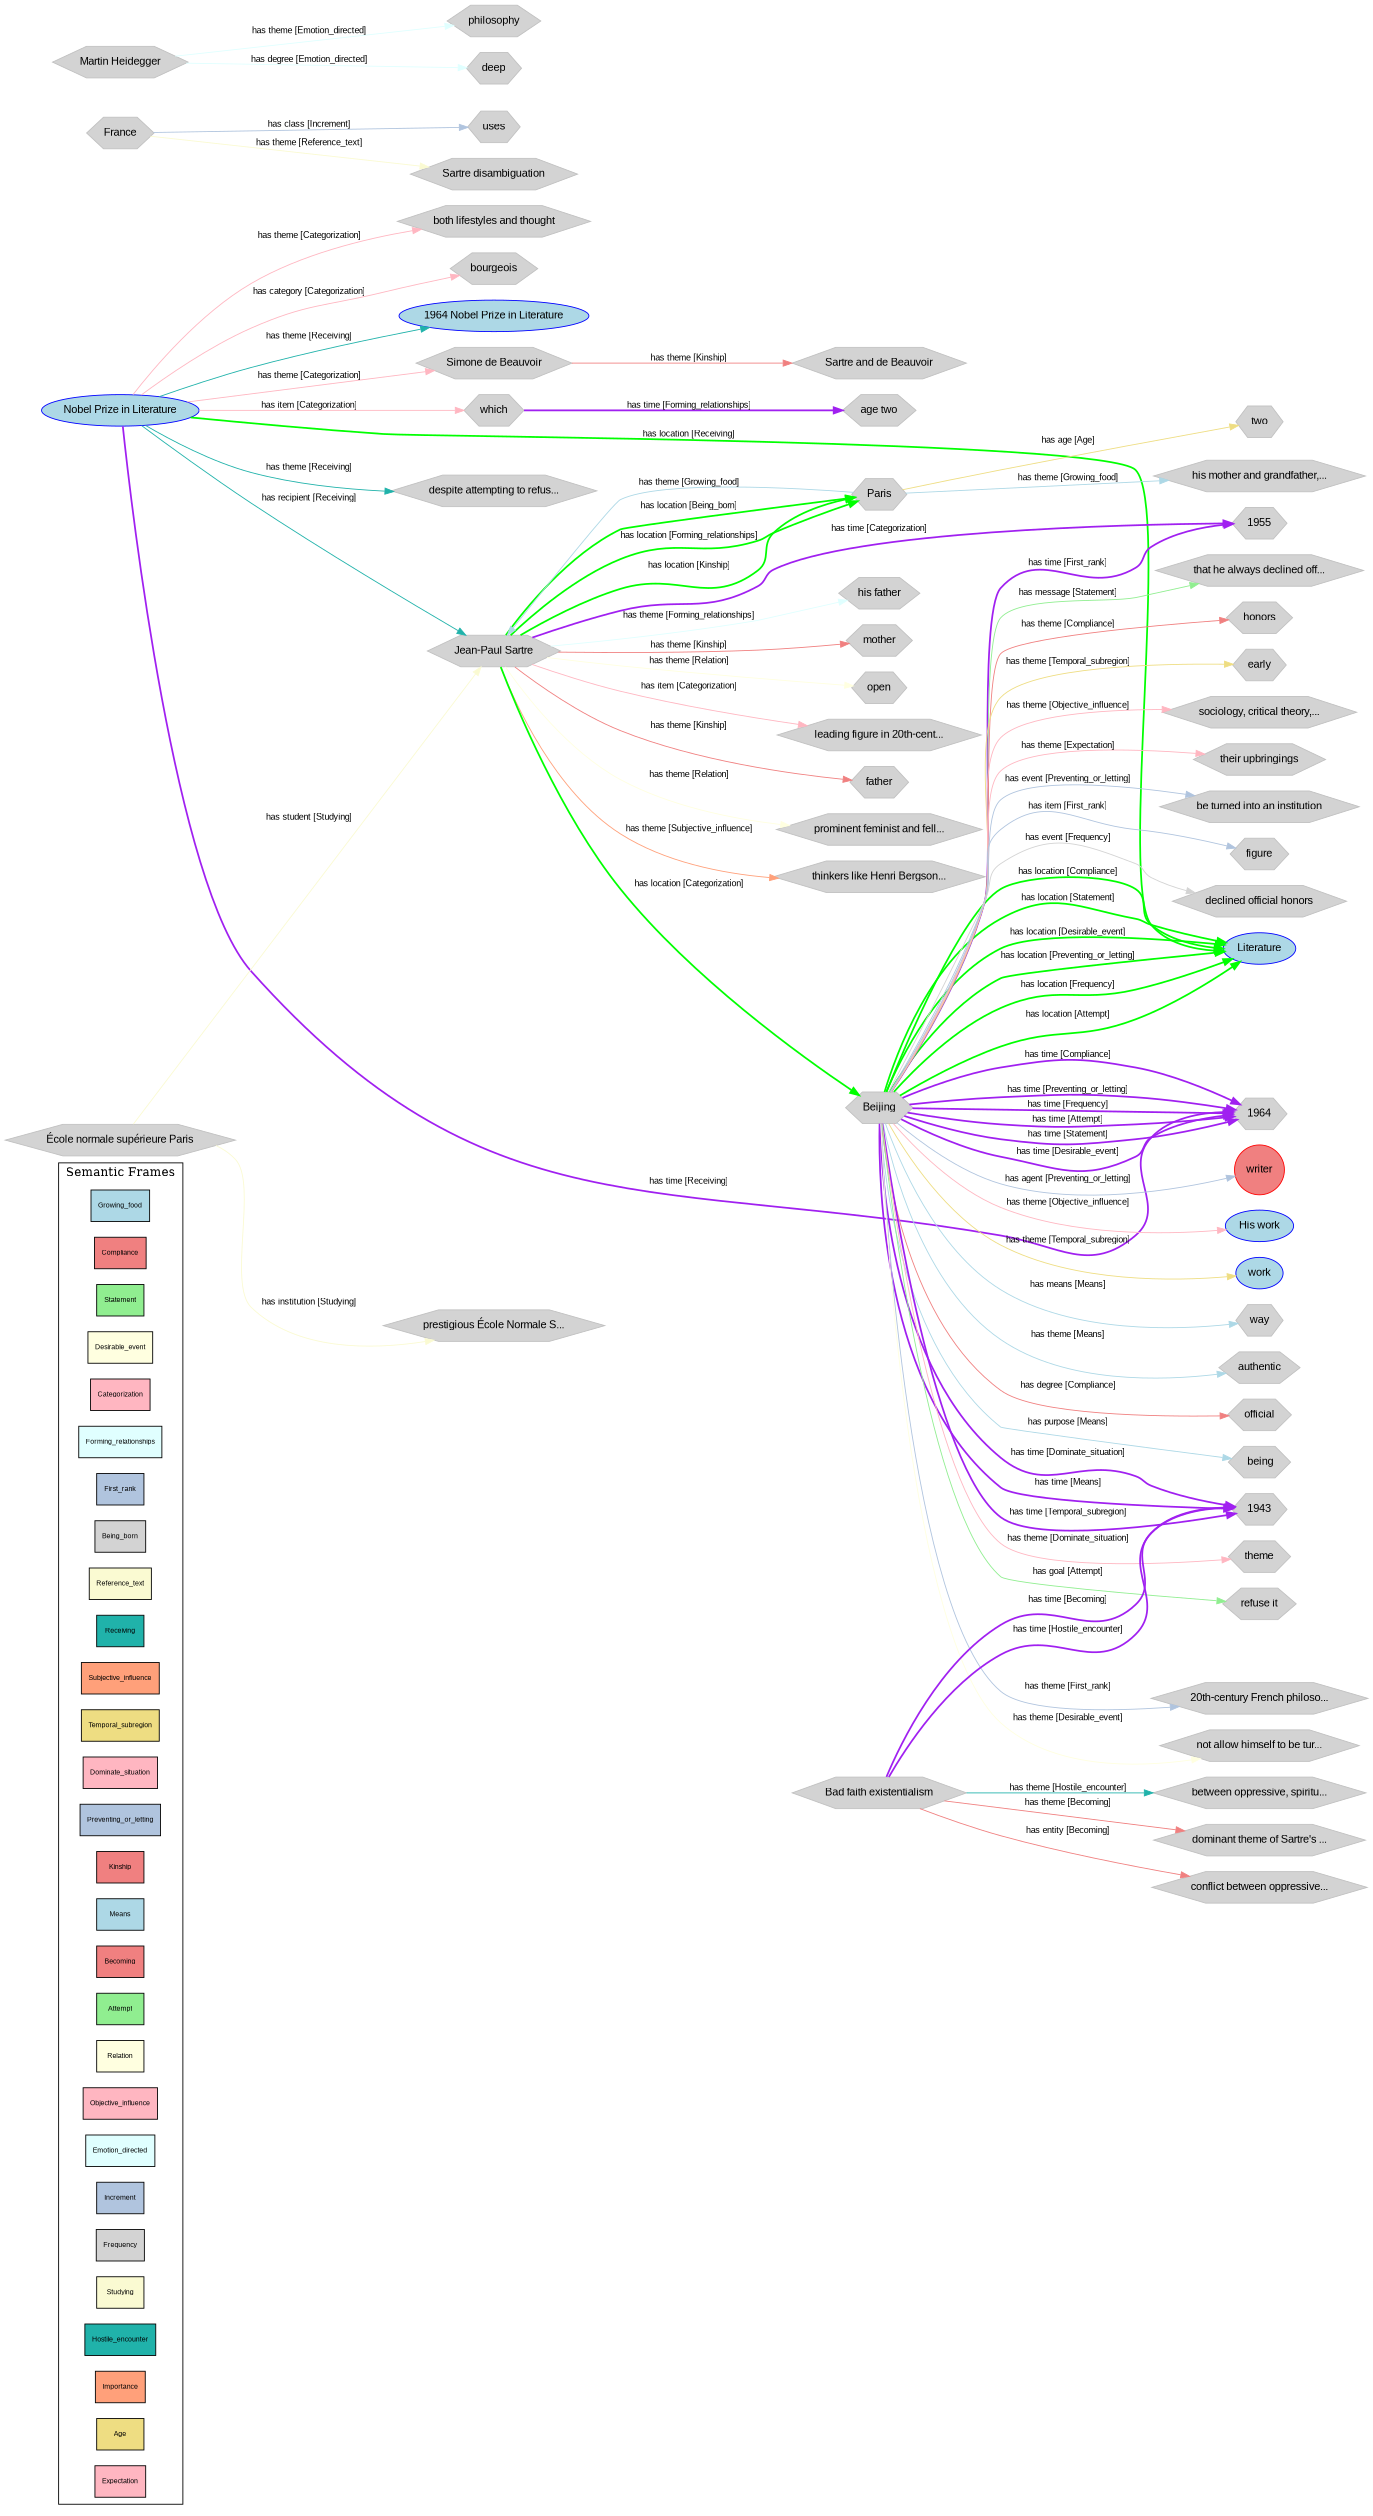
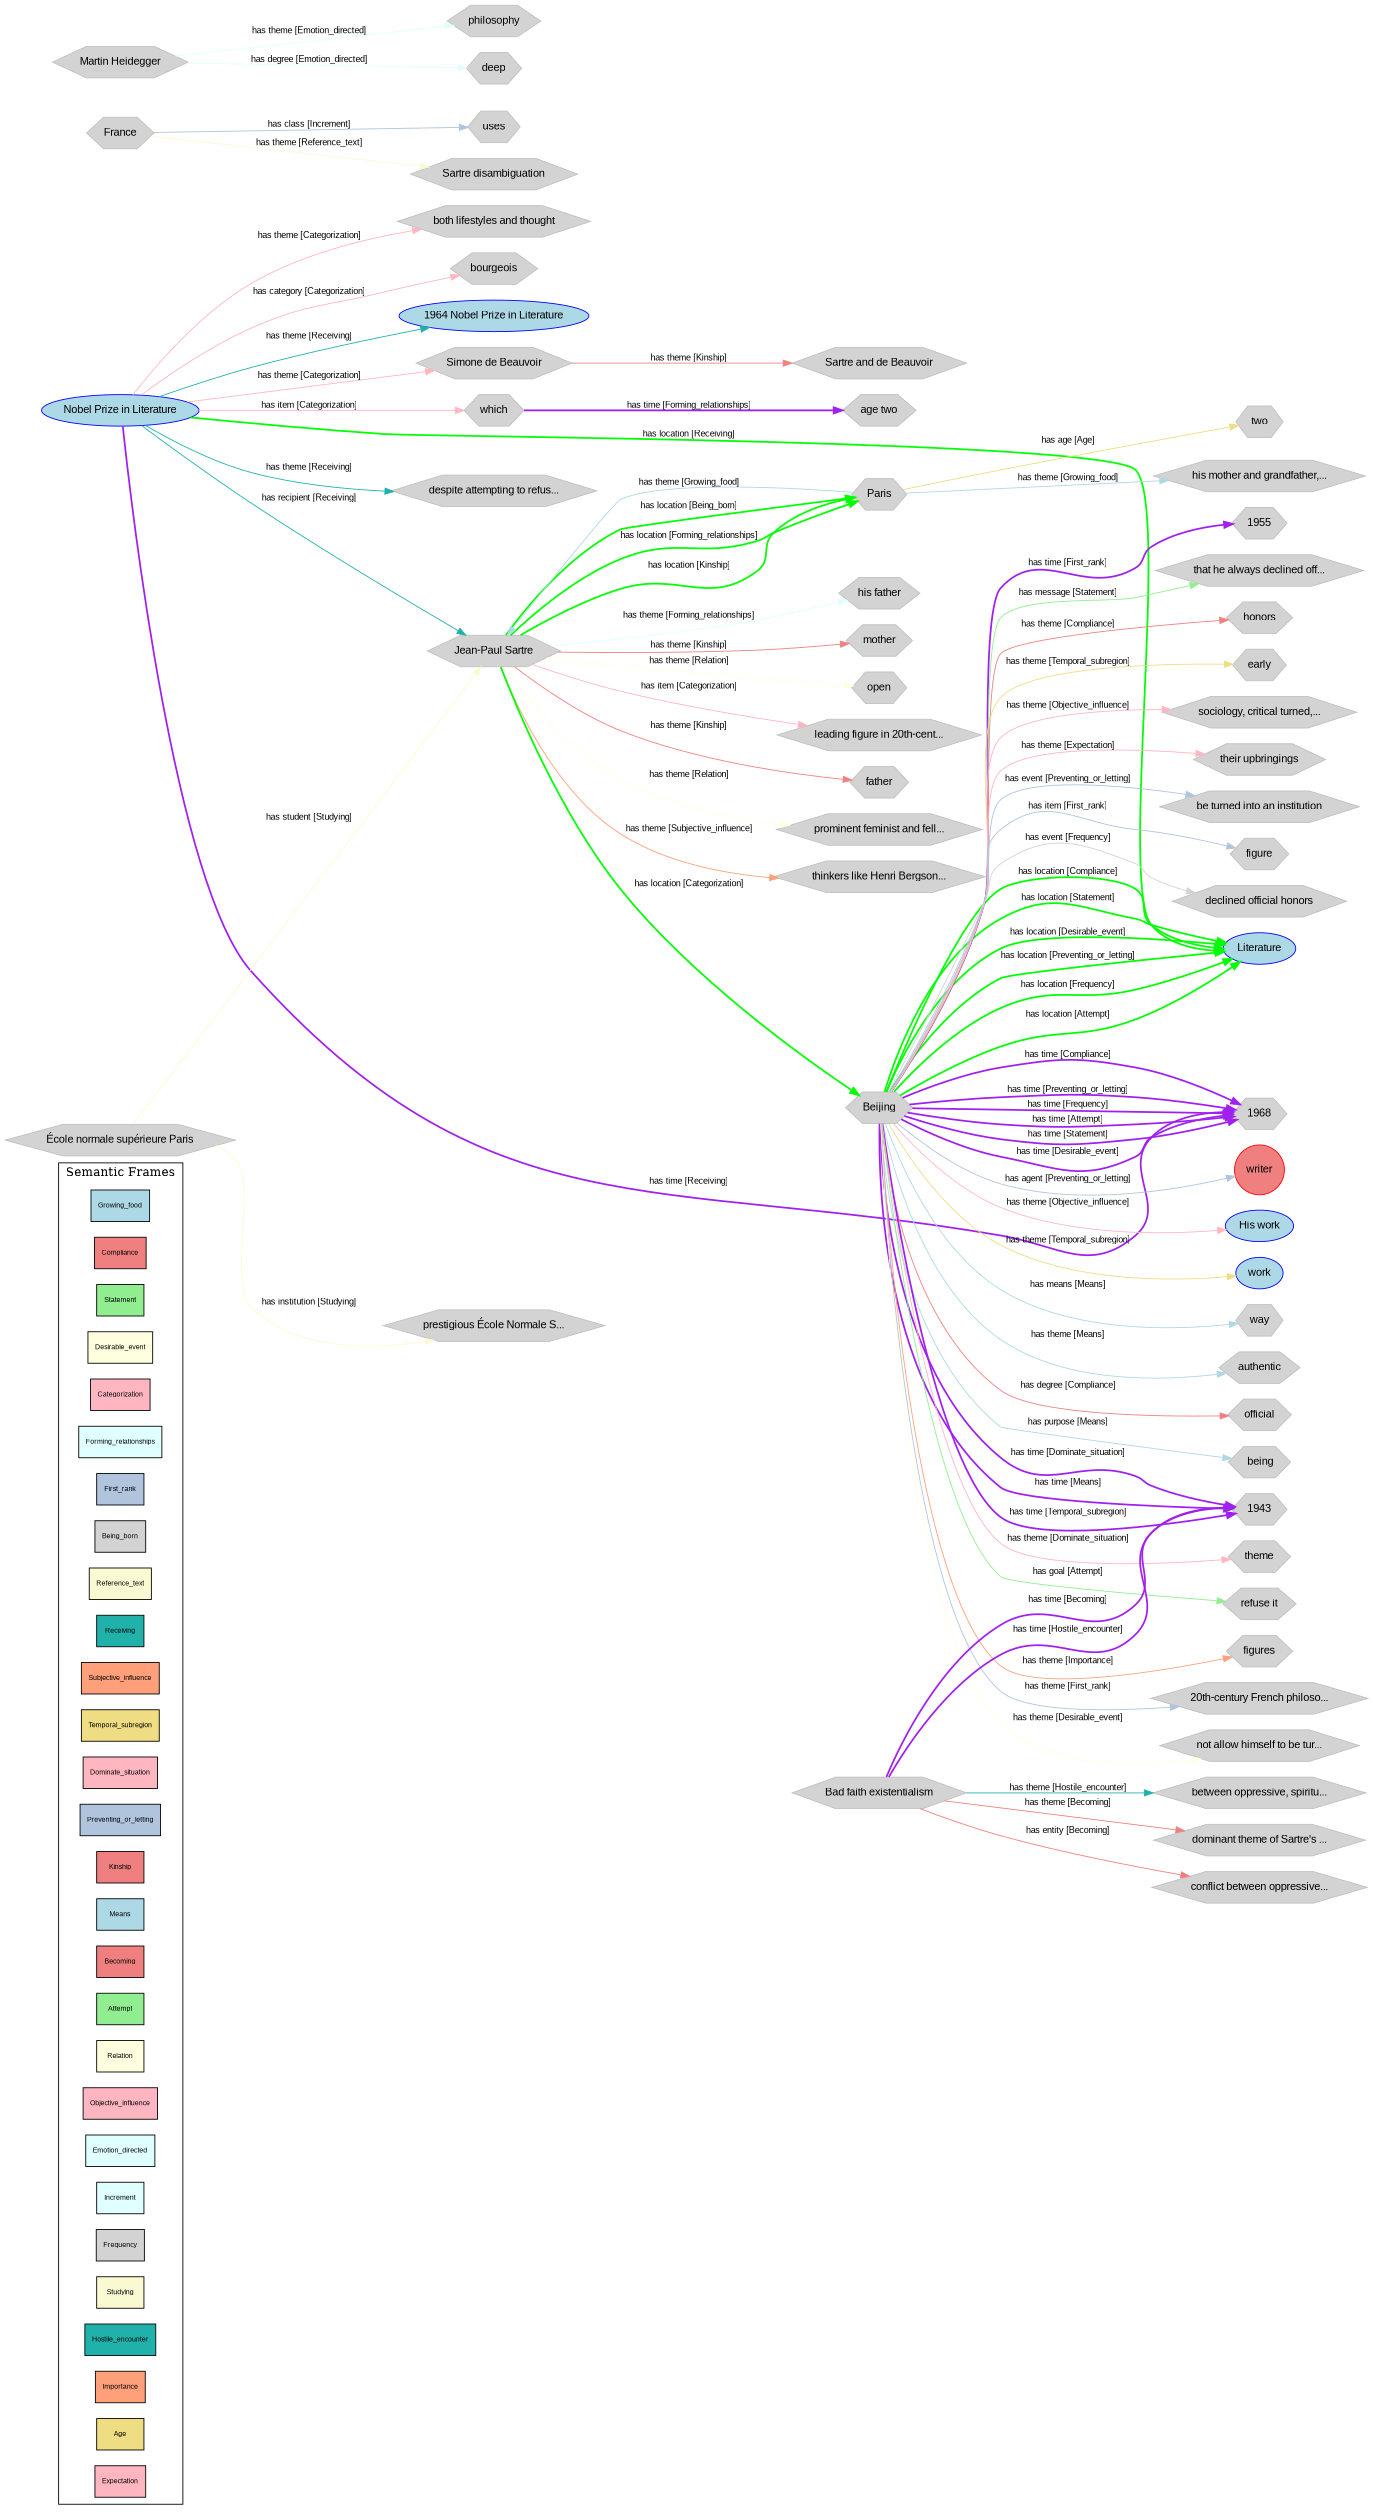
(869, 546) -> none
(1259, 712) -> (1259, 712)
(1259, 1114) -> (1259, 1114)
none -> (1259, 1651)
(120, 2198) -> (120, 2198)
